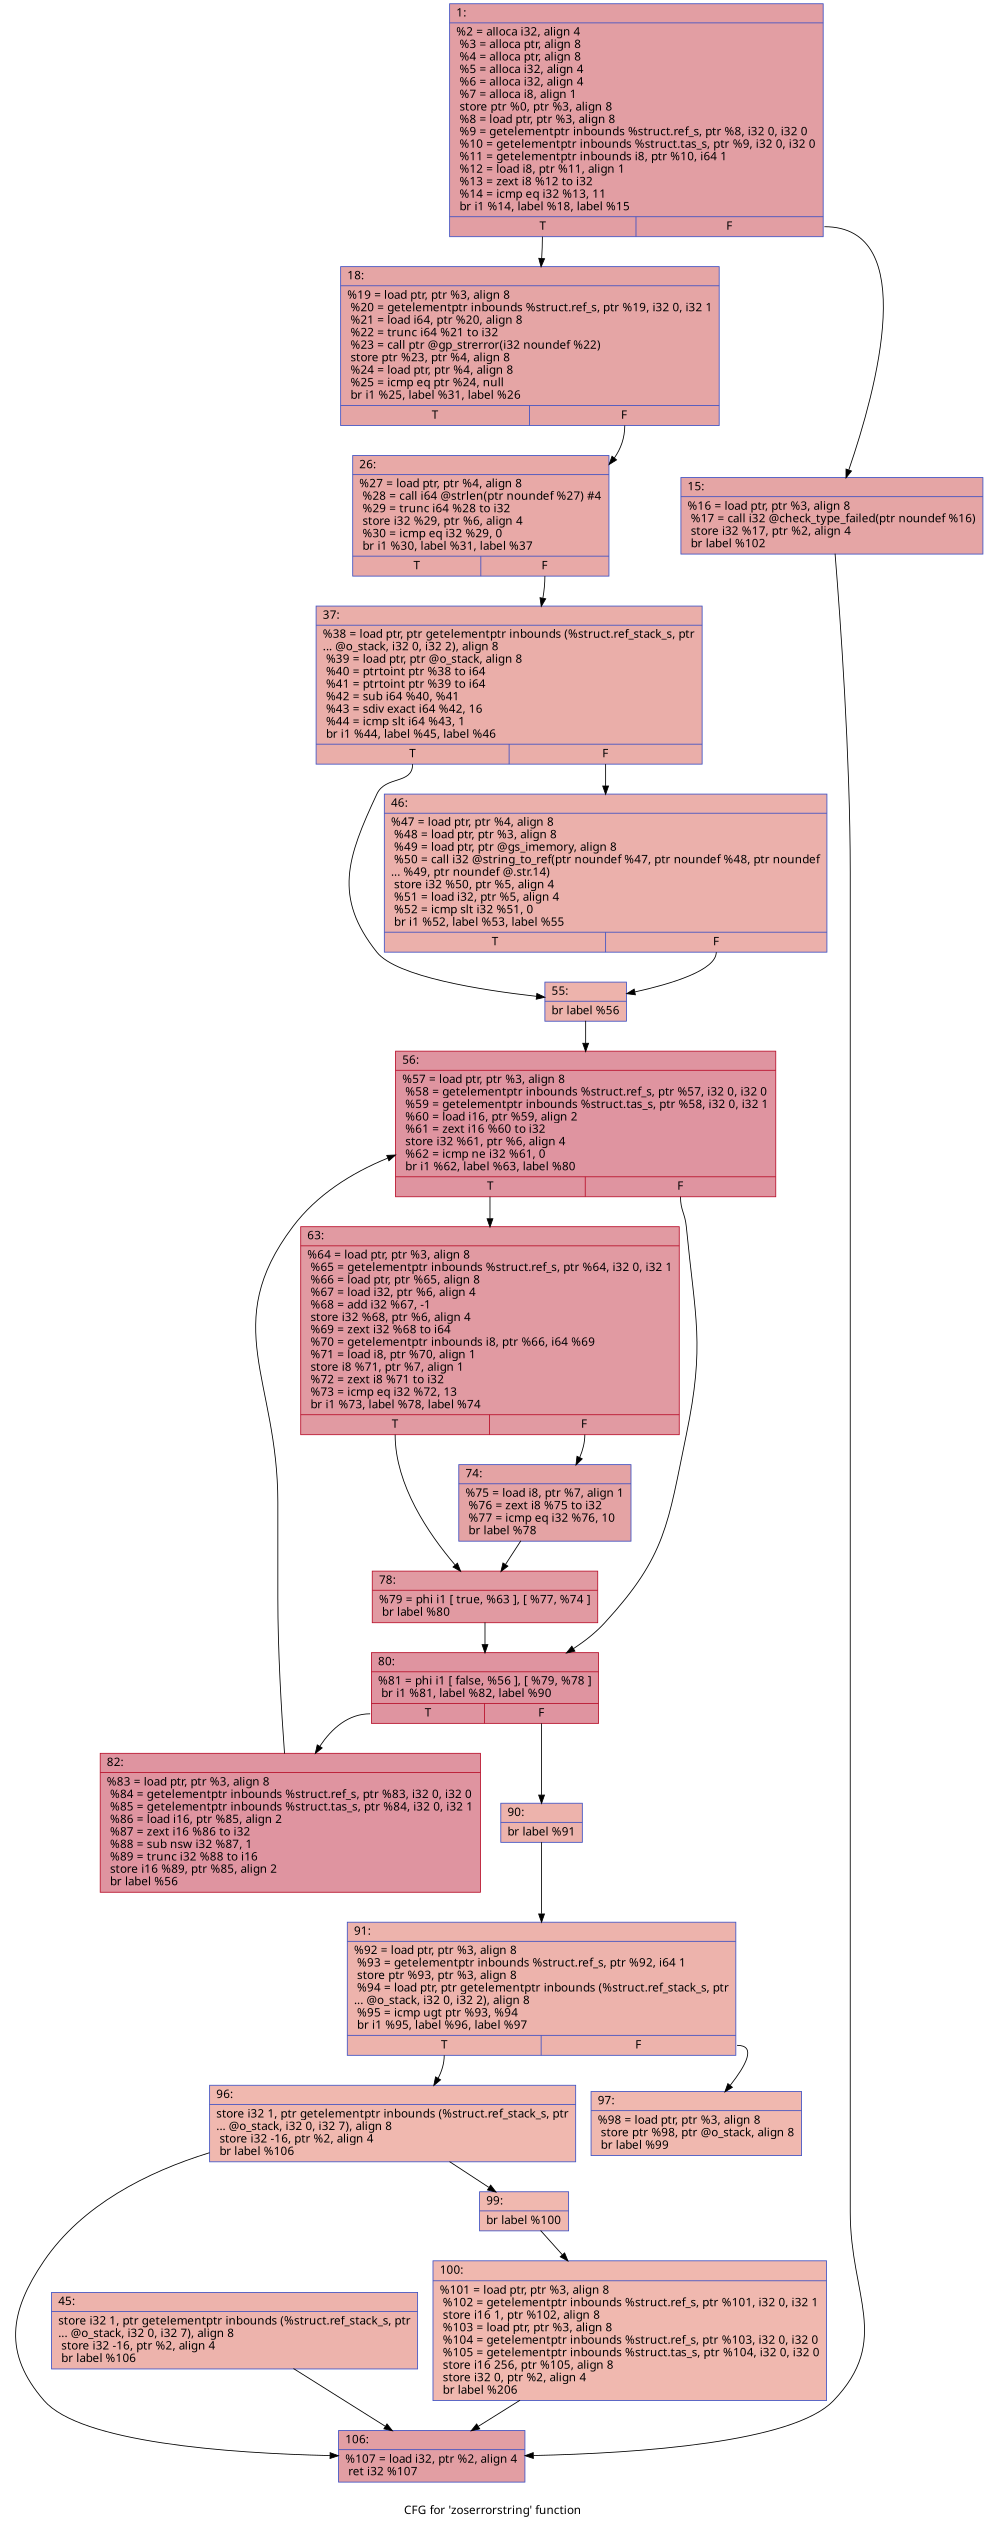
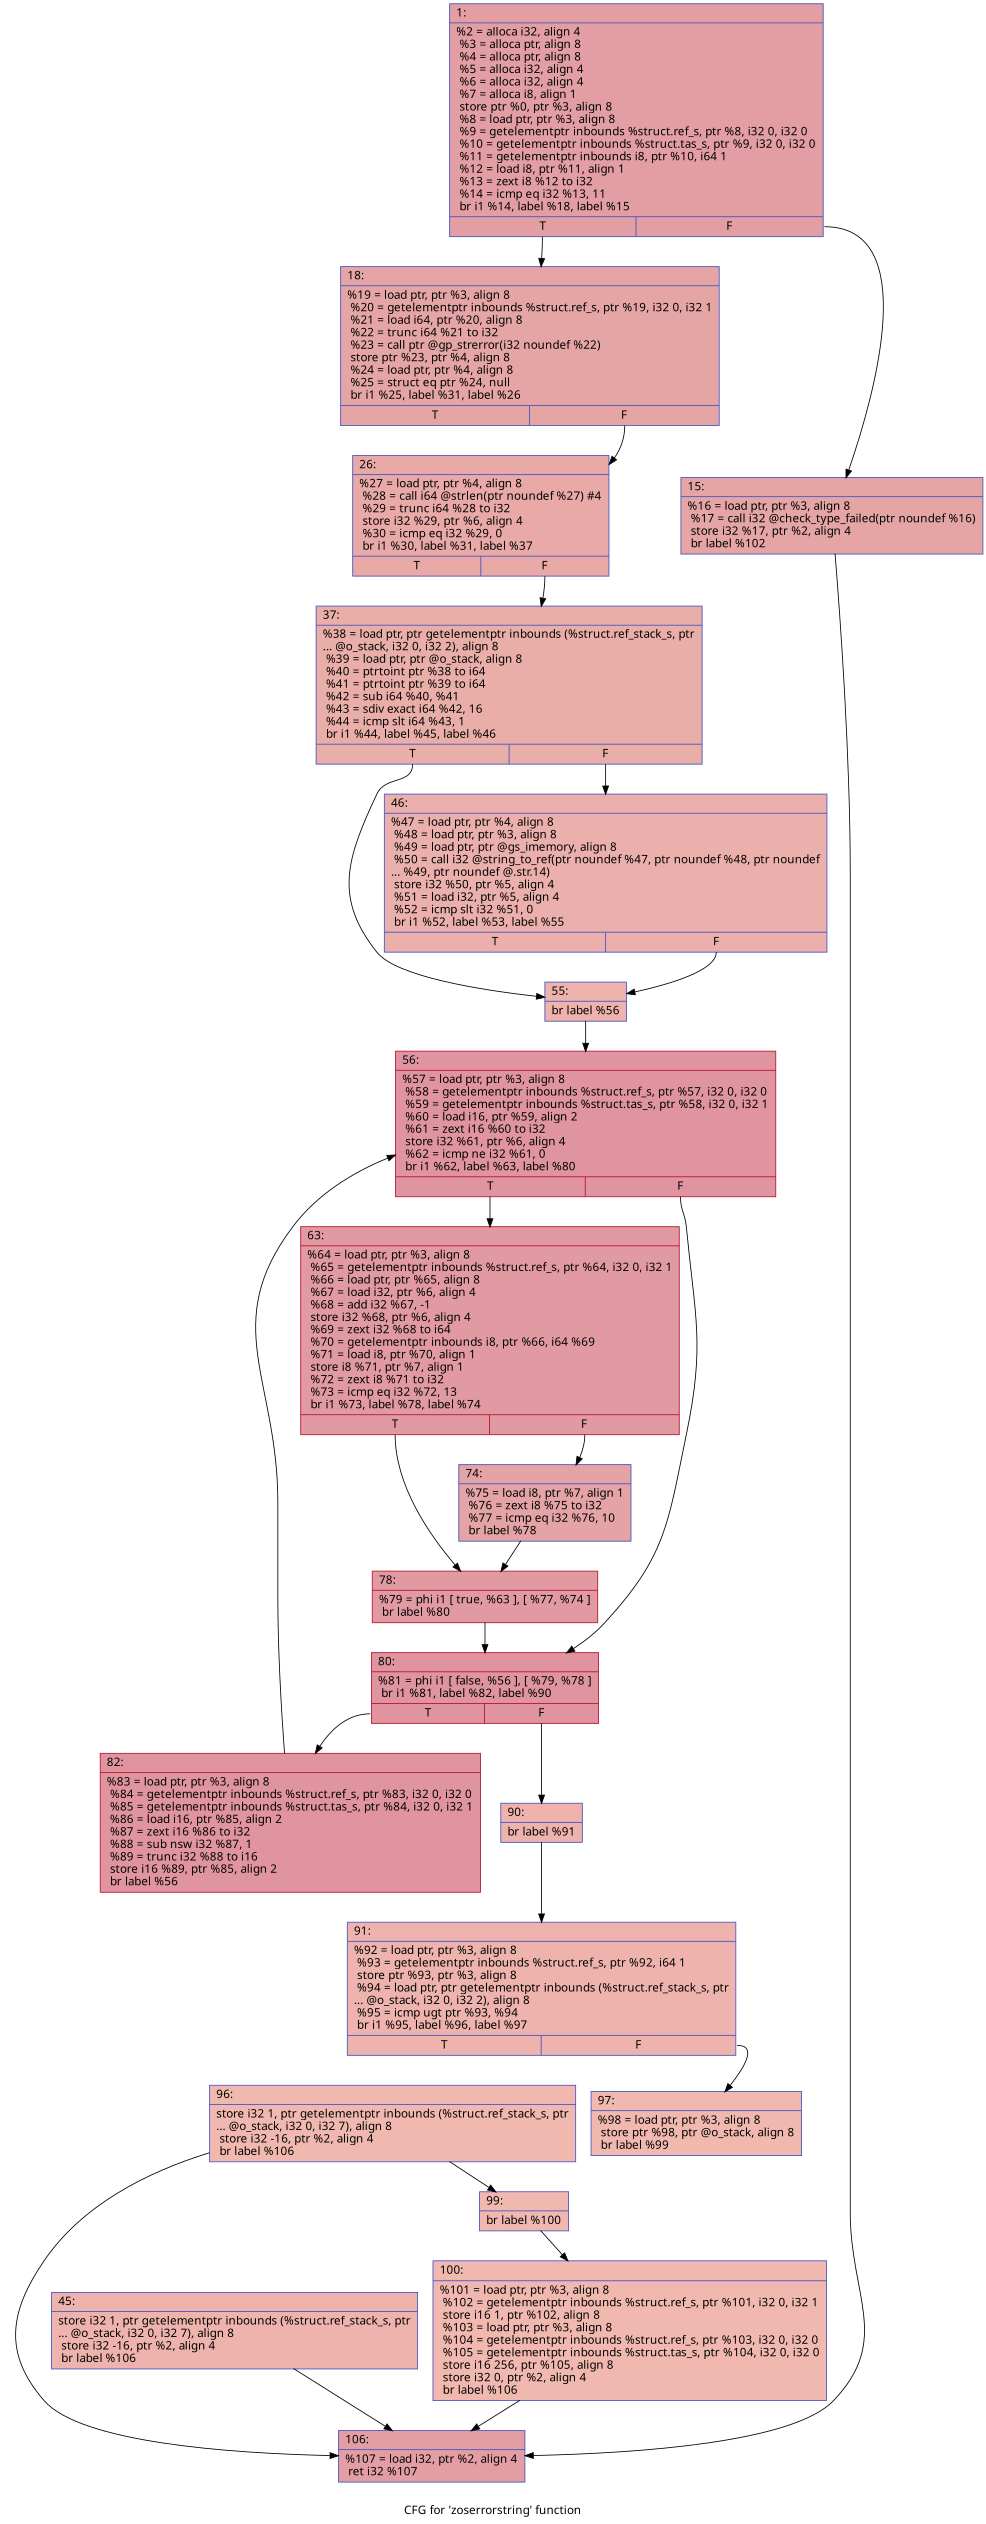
(426, 383) -> (429, 383)
(443, 2067) -> none
(479, 2390) -> (479, 2390)
